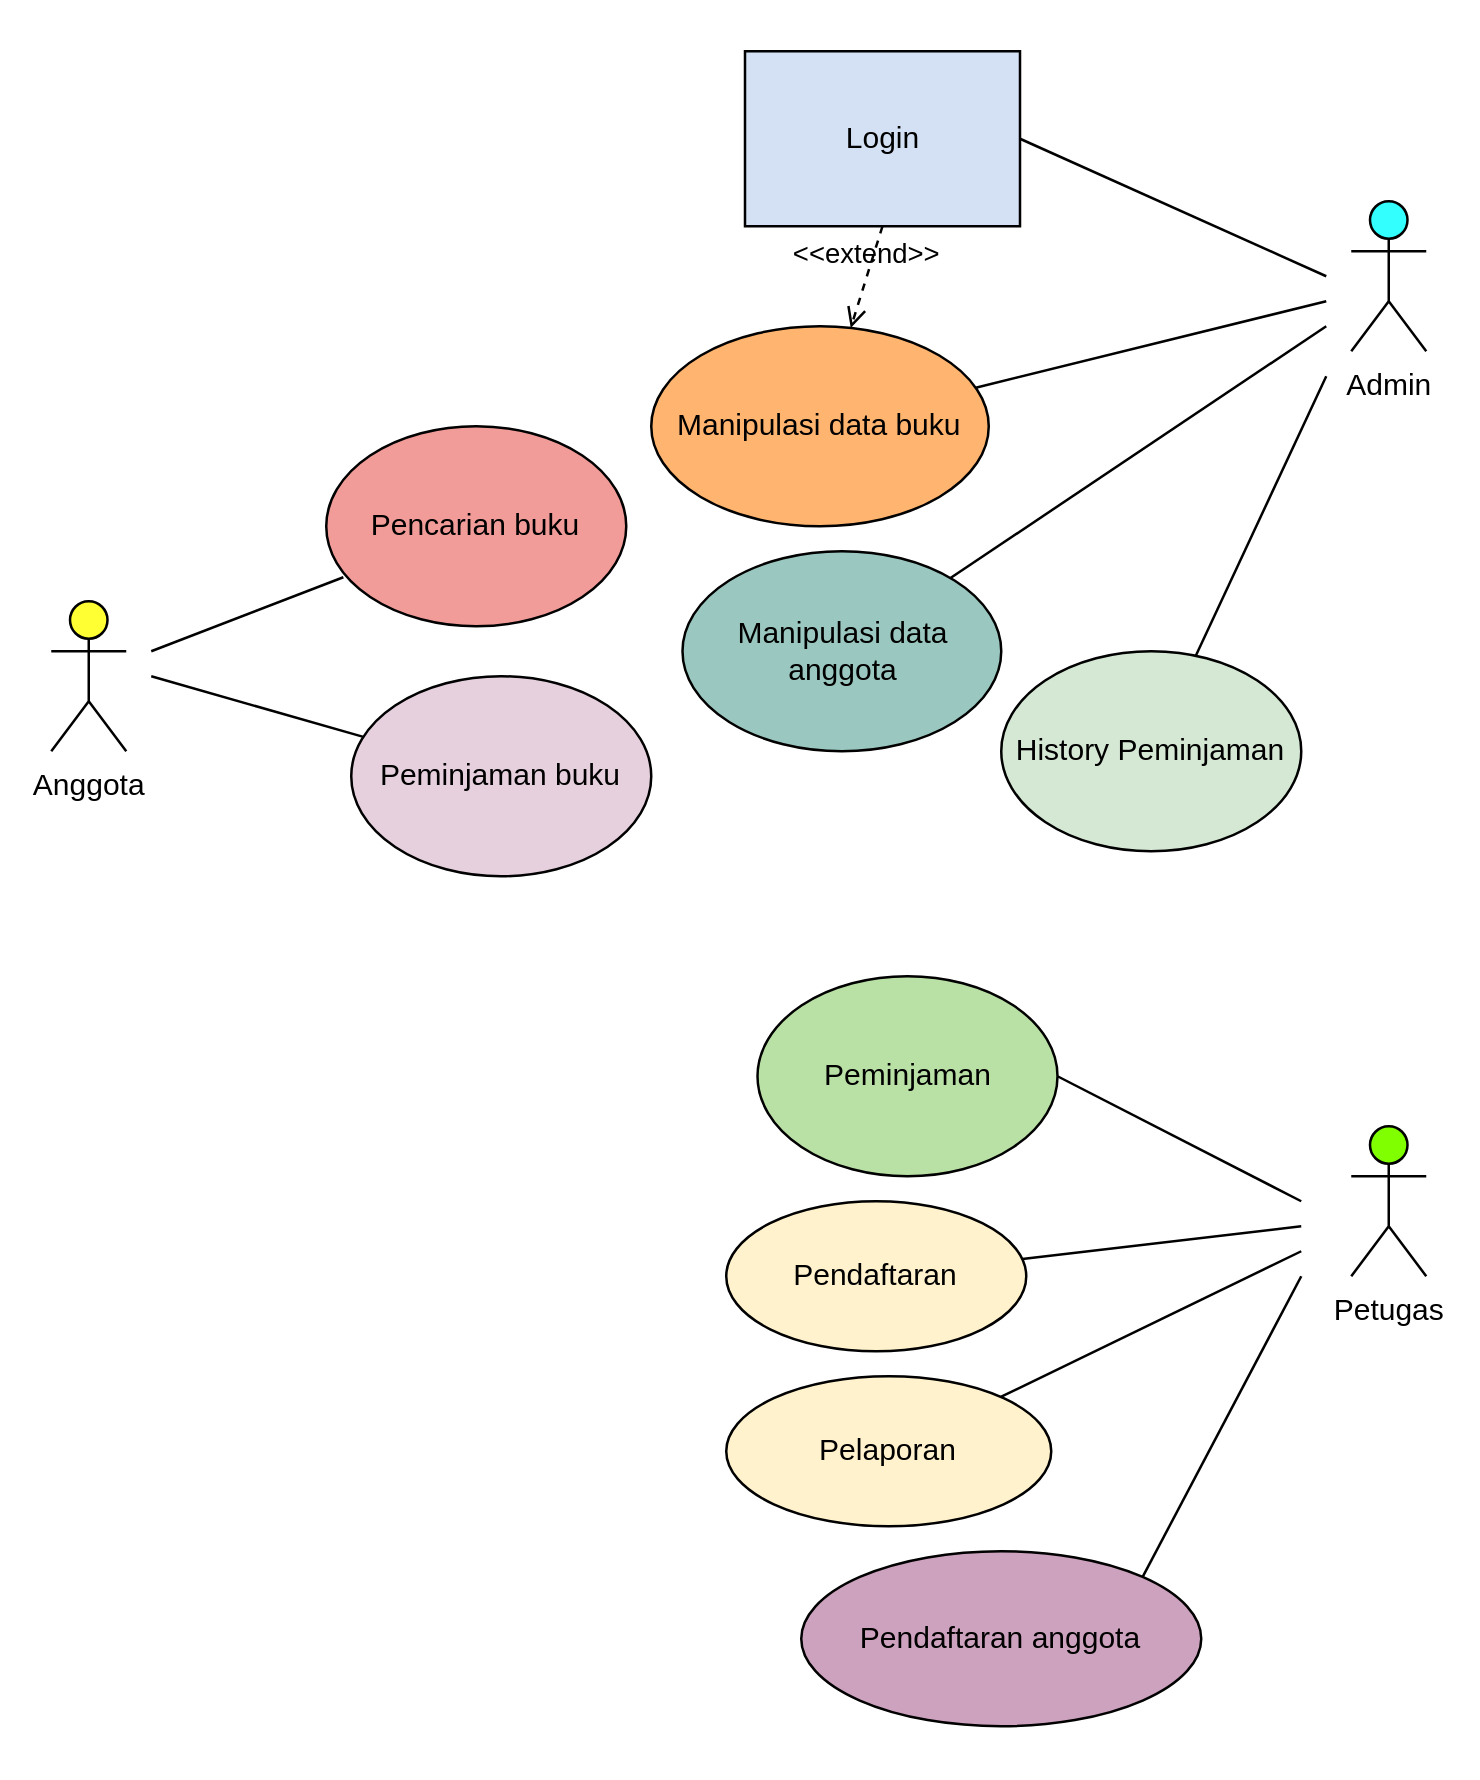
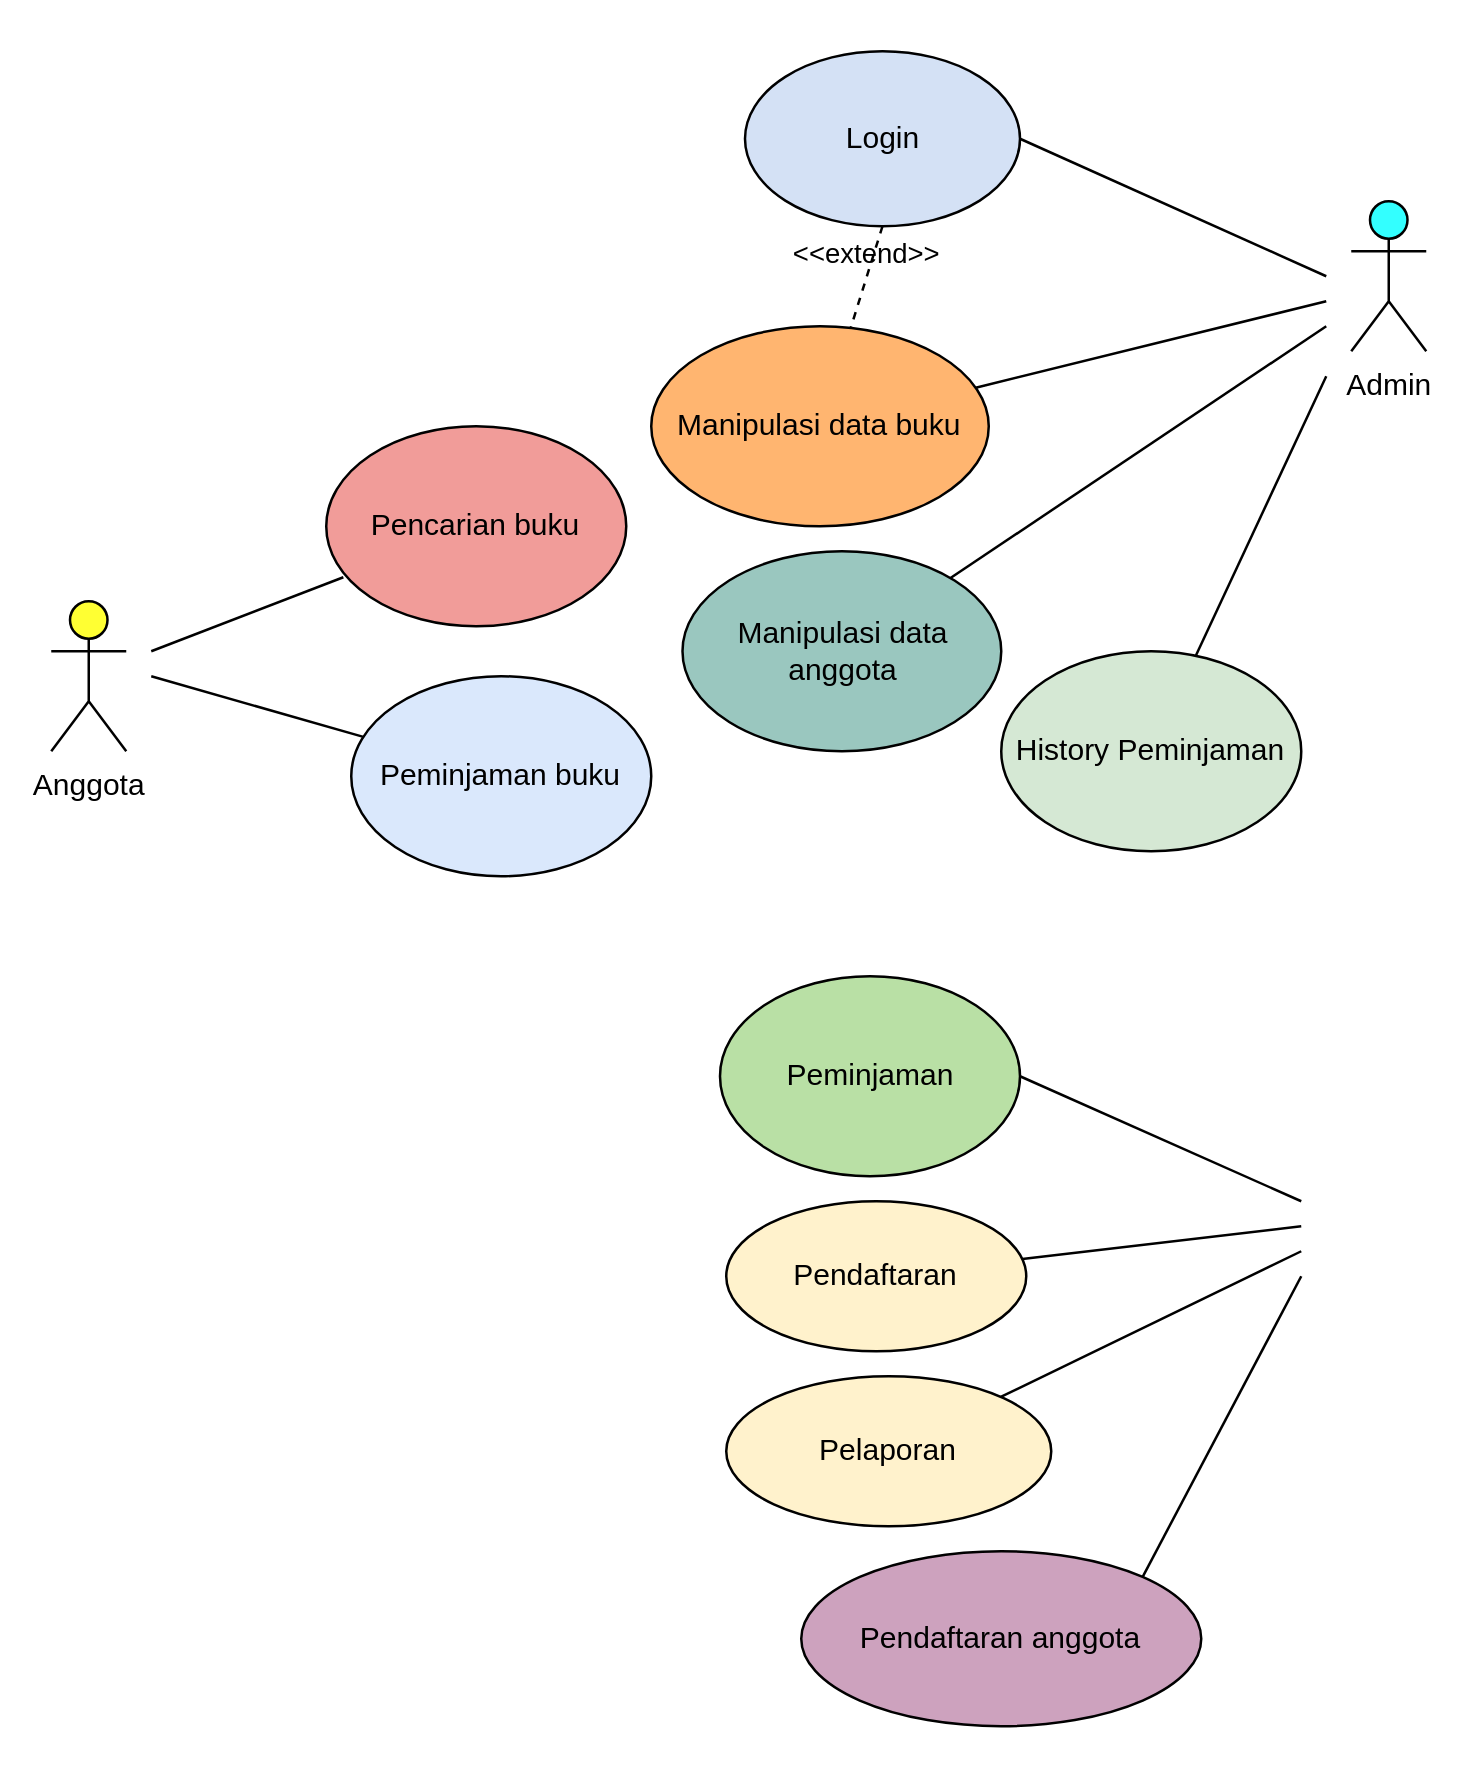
(883, 139) -> (883, 139)
(854, 319) -> (853, 321)
(501, 776) -> (501, 776)
(908, 1076) -> (870, 1076)
(1389, 1201) -> none
